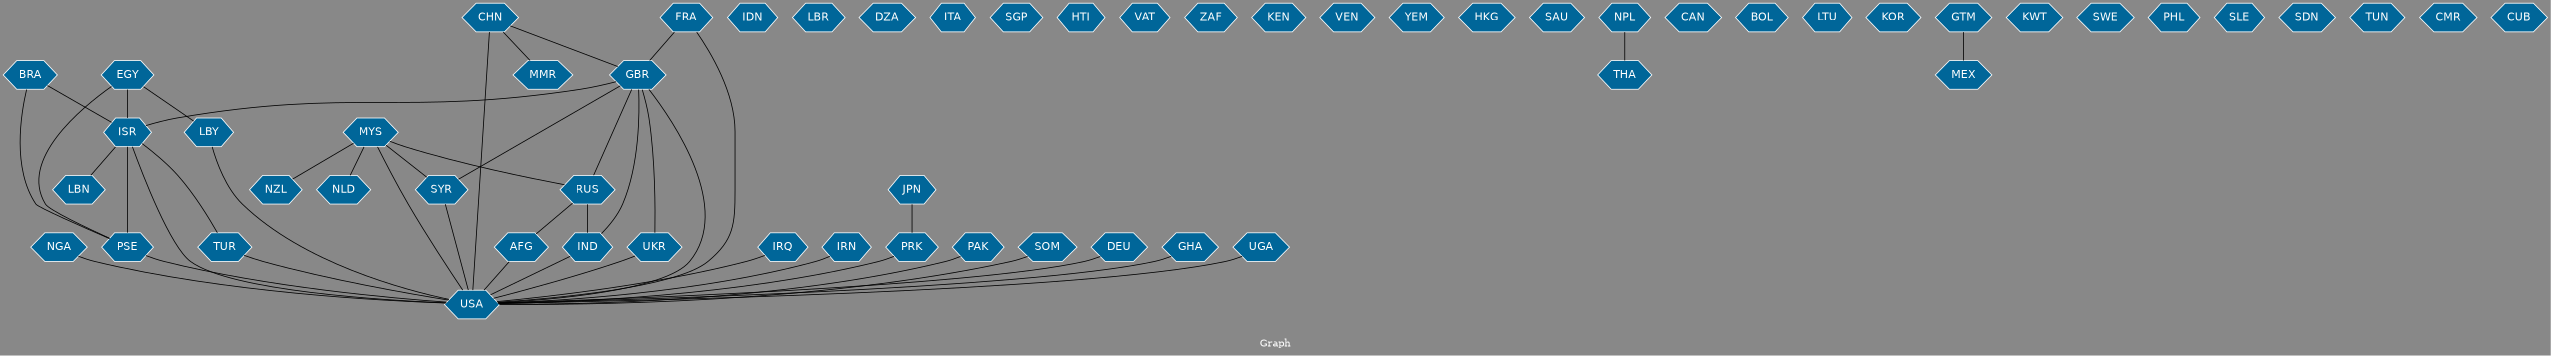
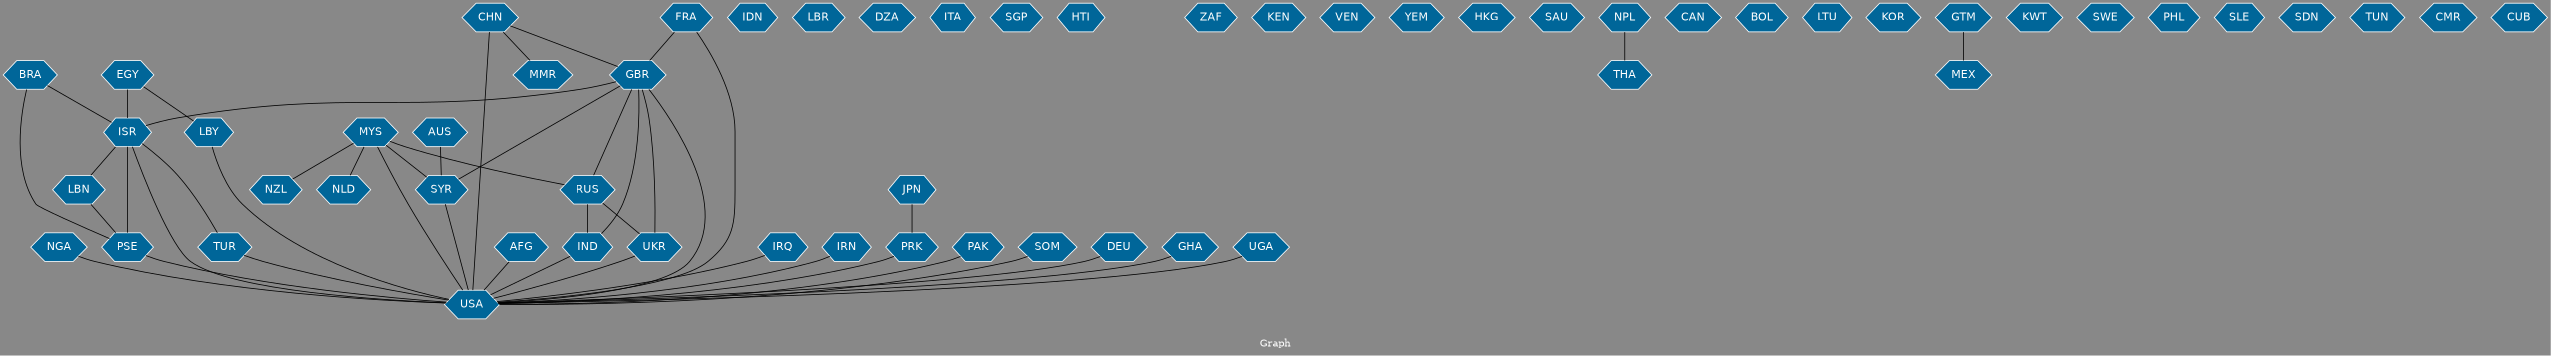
(1145, 18) -> none
none -> (440, 132)
(41, 168) -> (103, 219)
(554, 219) -> (621, 219)
